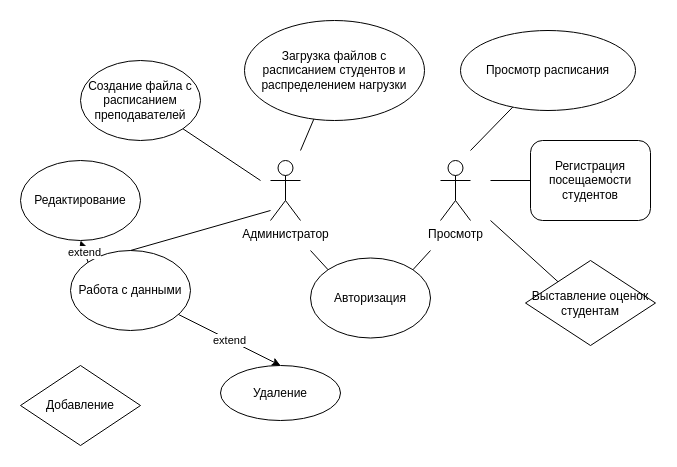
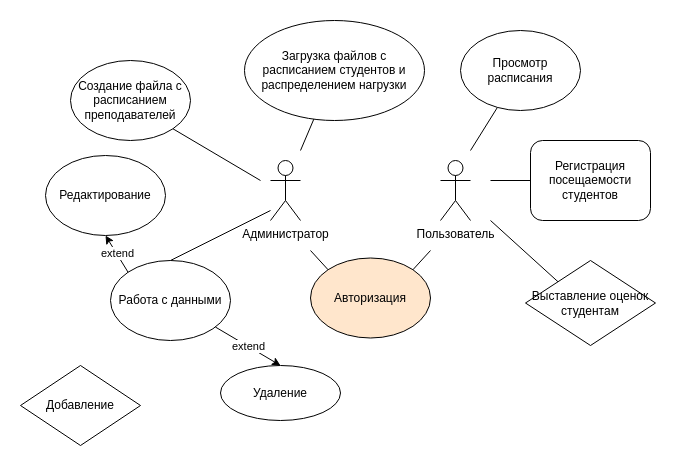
(548, 71) -> (521, 71)
(141, 101) -> (131, 101)
(81, 201) -> (106, 196)
(456, 235) -> (456, 235)
(131, 291) -> (171, 301)
(371, 298) -> (371, 298)
